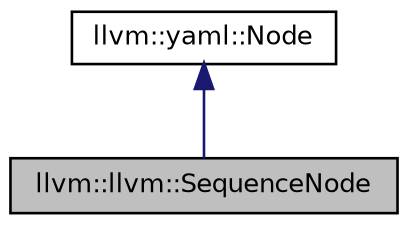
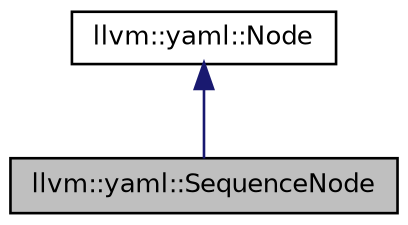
(204, 186) -> (204, 186)
